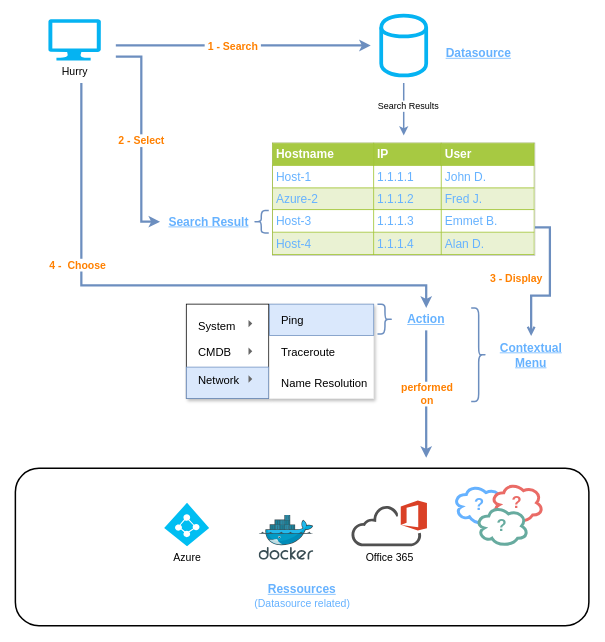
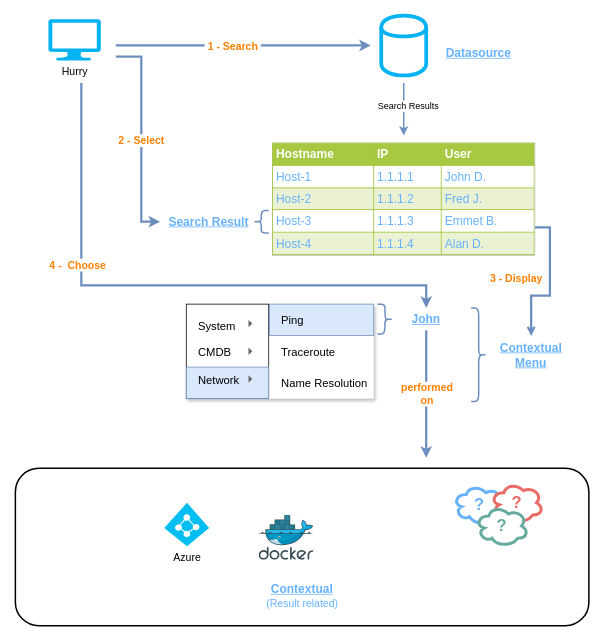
(335, 193) -> (335, 193)
(426, 319) -> (426, 319)
(389, 524) -> none
(302, 589) -> (302, 589)
(303, 604) -> (303, 604)
